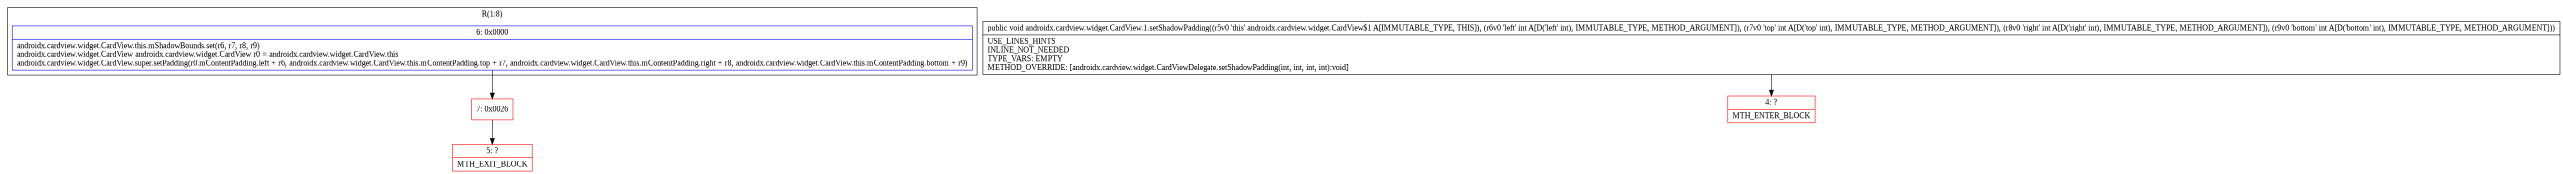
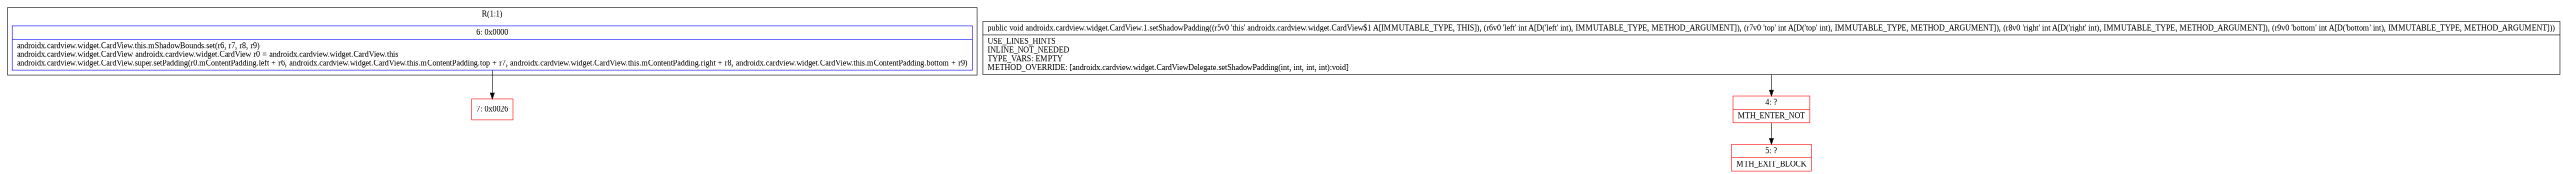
(492, 14) -> (492, 14)
(1771, 116) -> (1771, 116)
(492, 129) -> (1771, 131)
